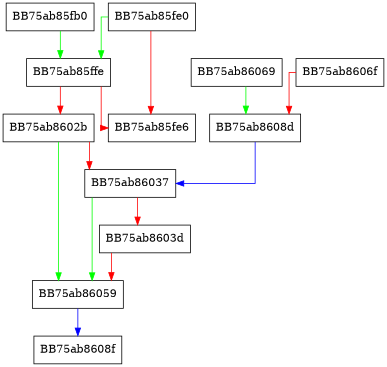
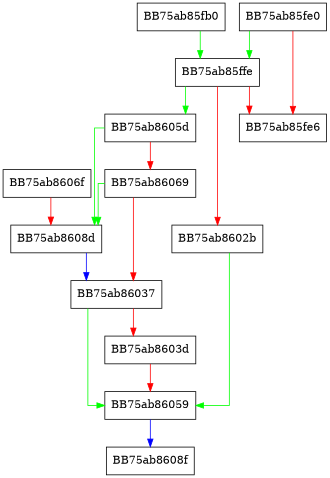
none -> (150, 128)
(89, 152) -> (133, 235)
